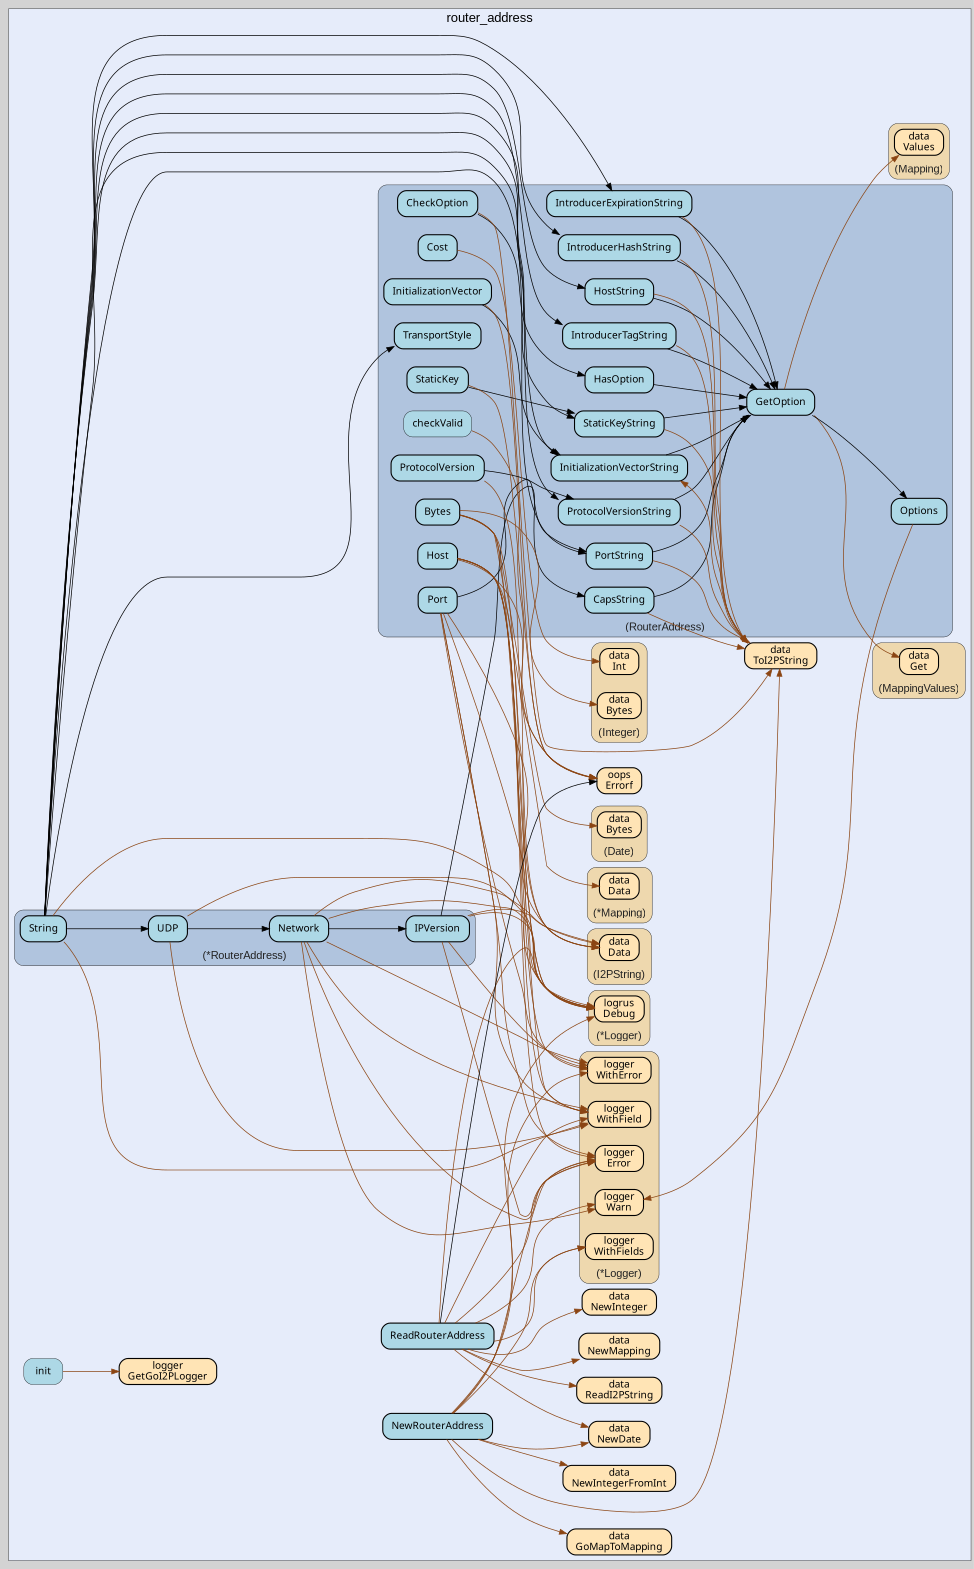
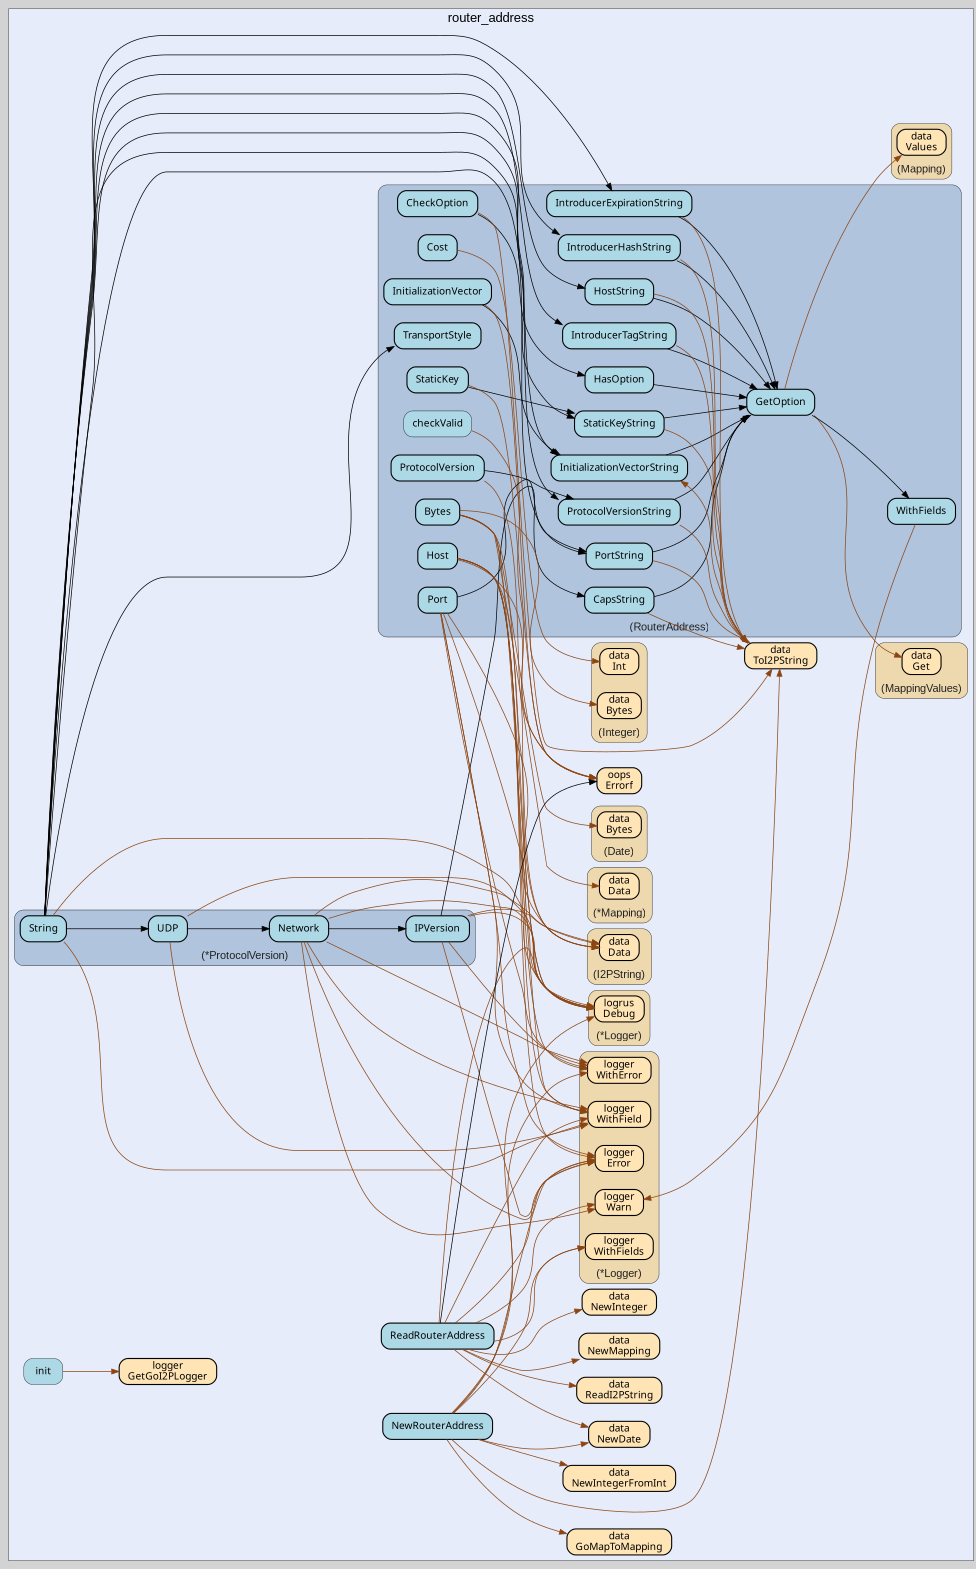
(919, 511) -> (922, 511)
(245, 957) -> (245, 957)
